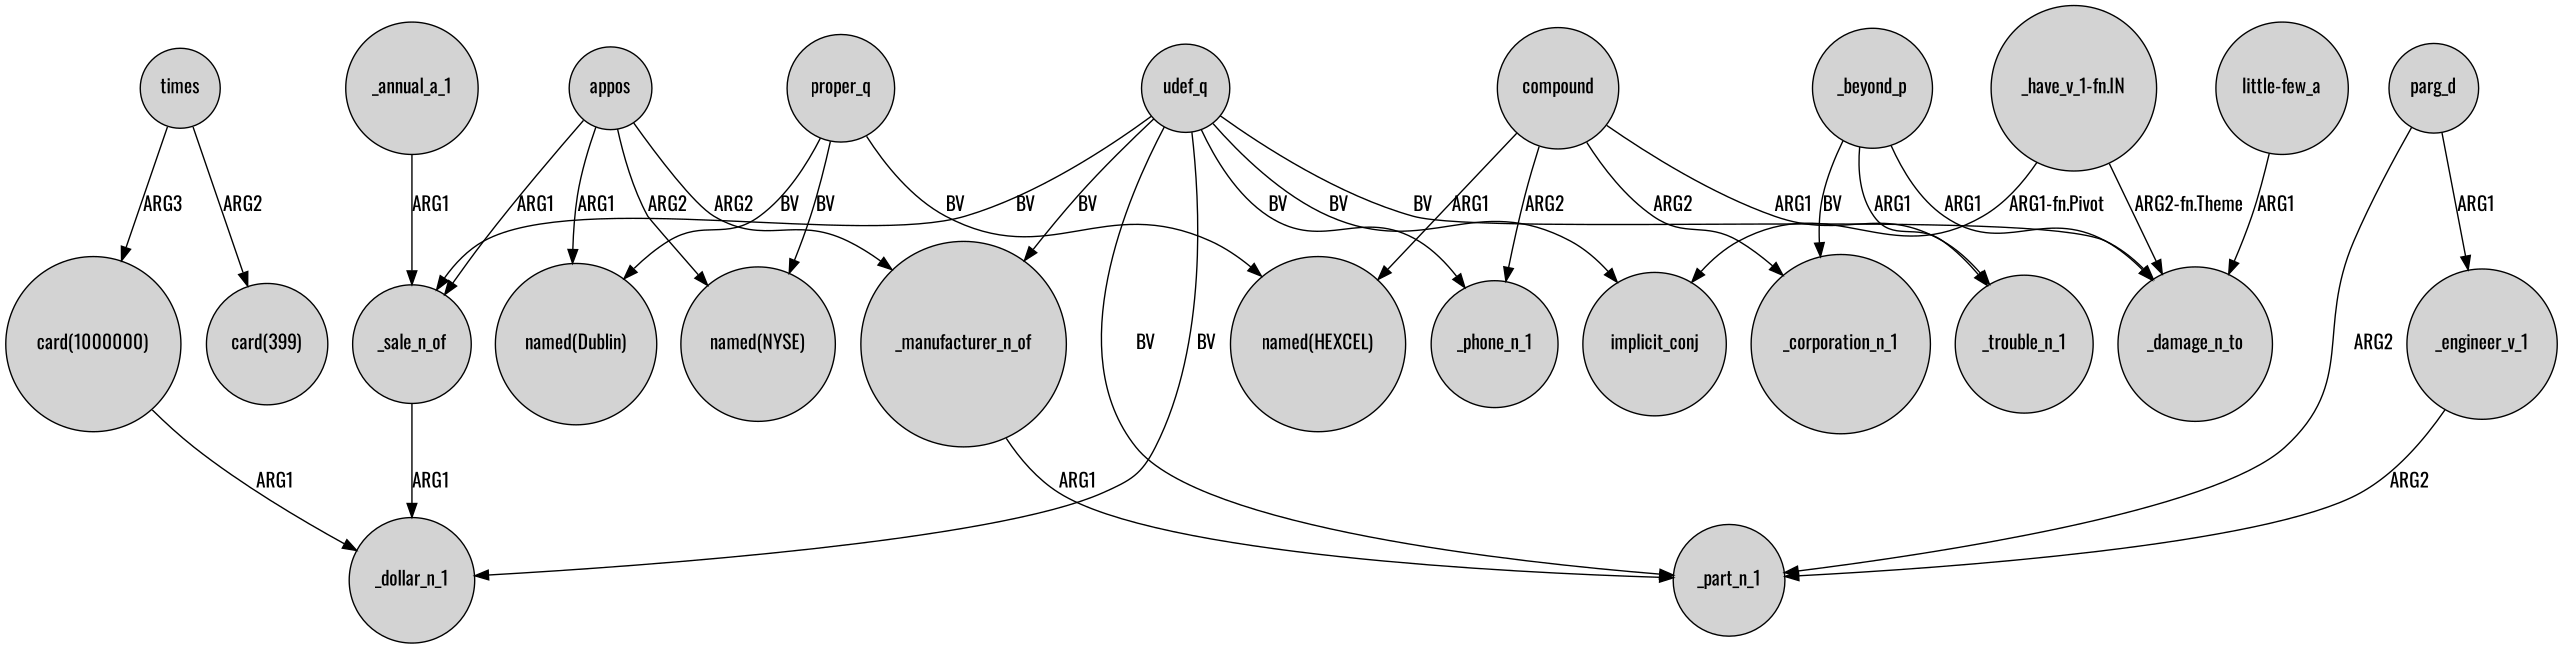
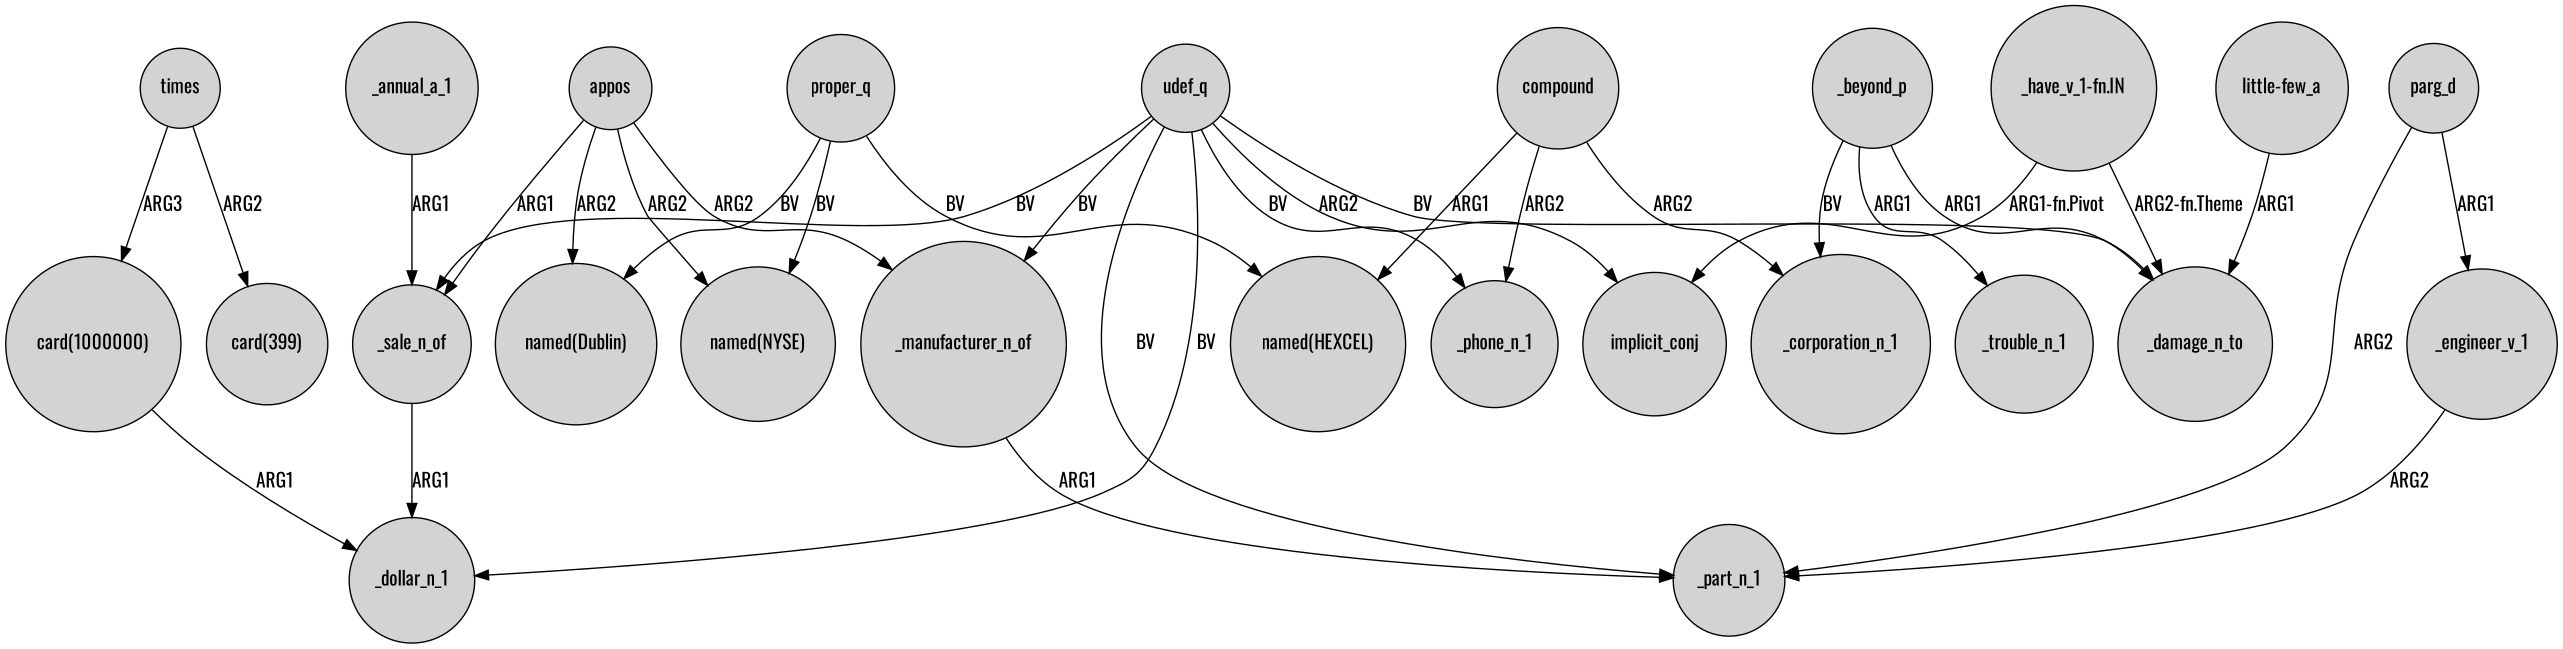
(597, 206) -> (597, 206)
(1339, 206) -> (1339, 206)
(1770, 214) -> none
